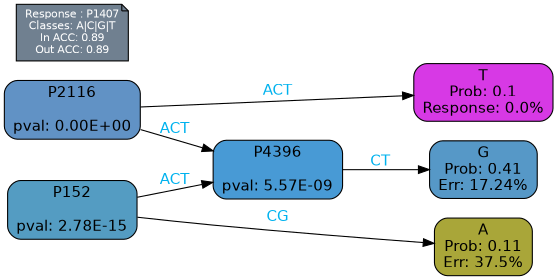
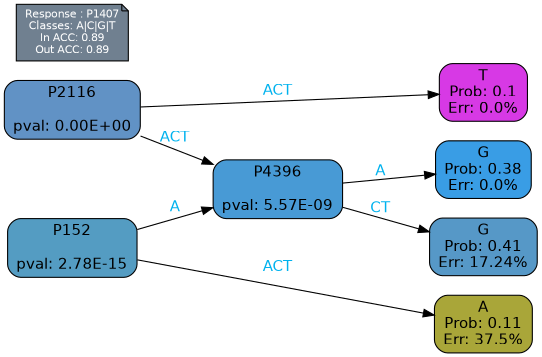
(483, 92) -> (483, 92)
none -> (483, 170)
(175, 180) -> (175, 207)
(278, 217) -> (278, 267)
